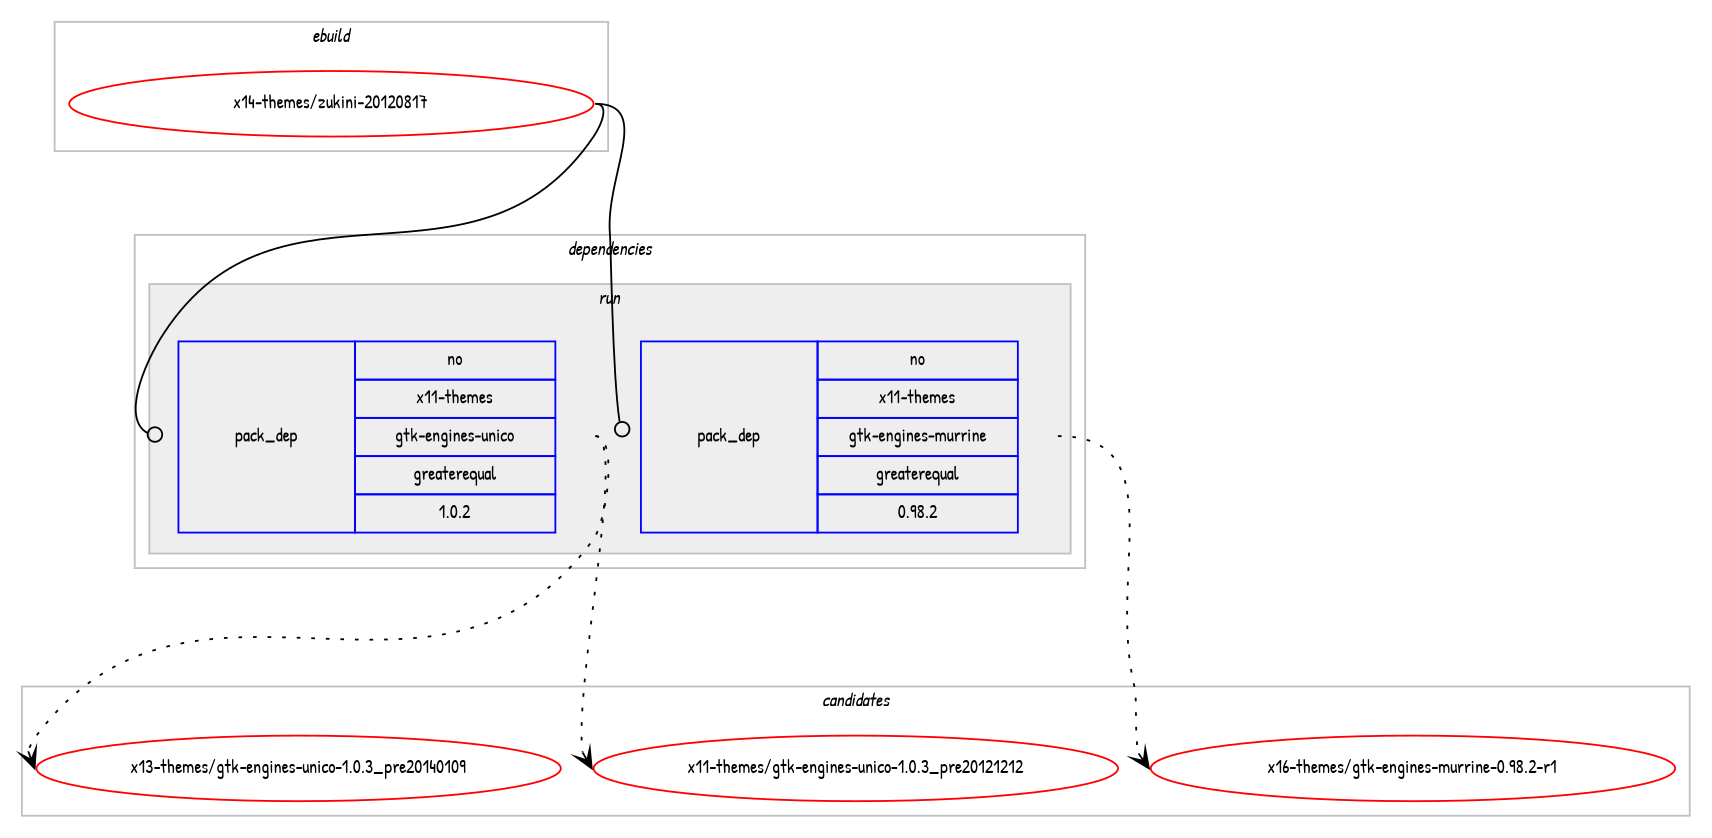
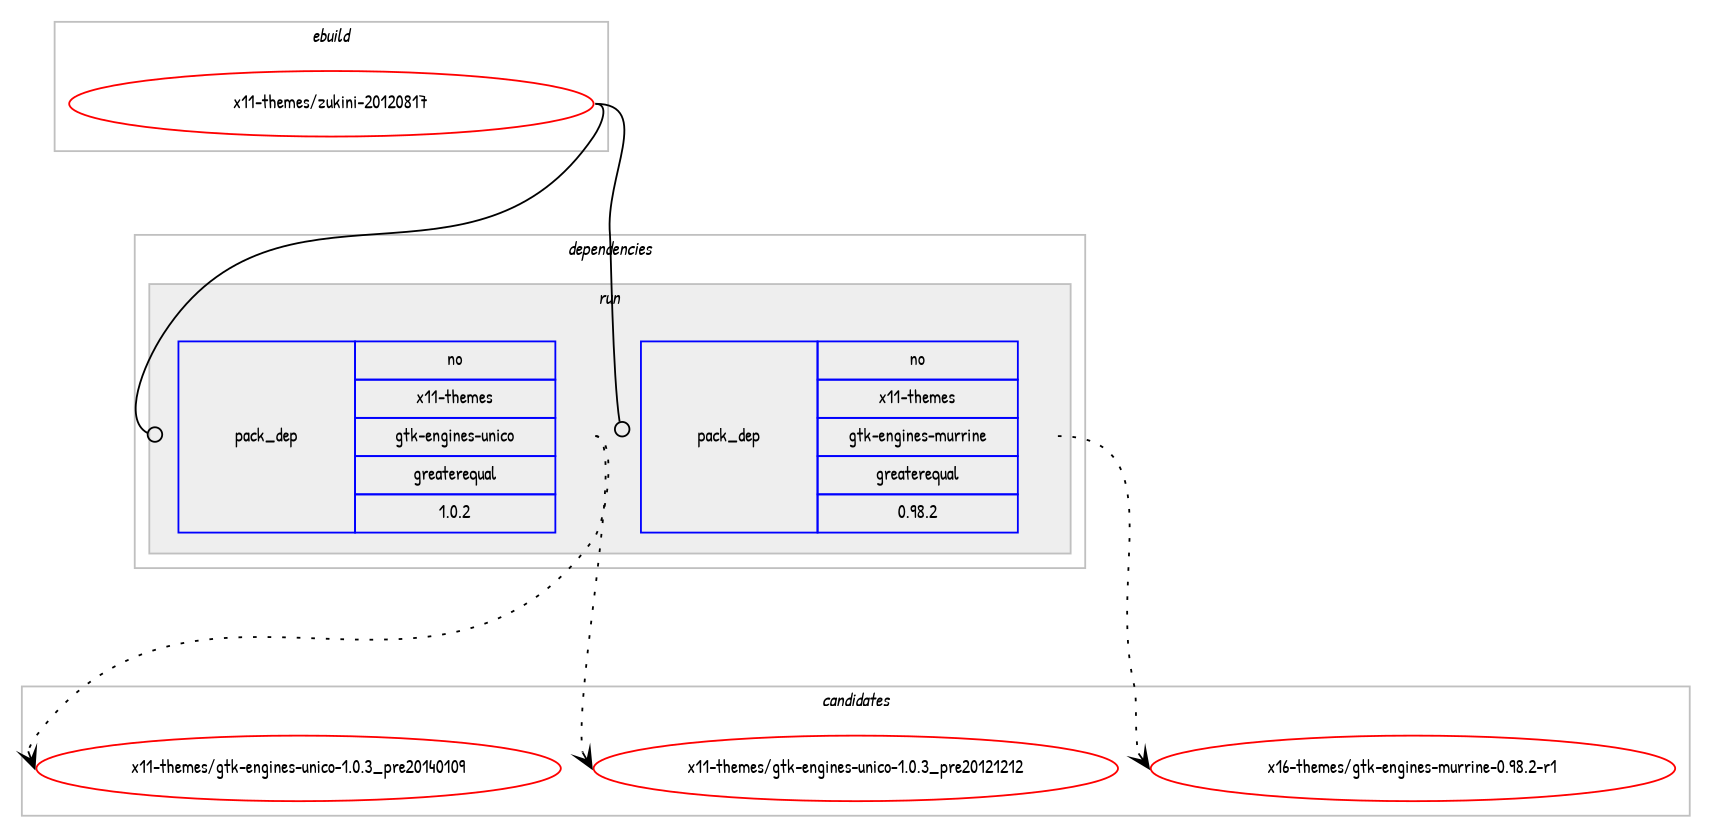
(331, 104) -> (331, 104)
(299, 768) -> (299, 768)
